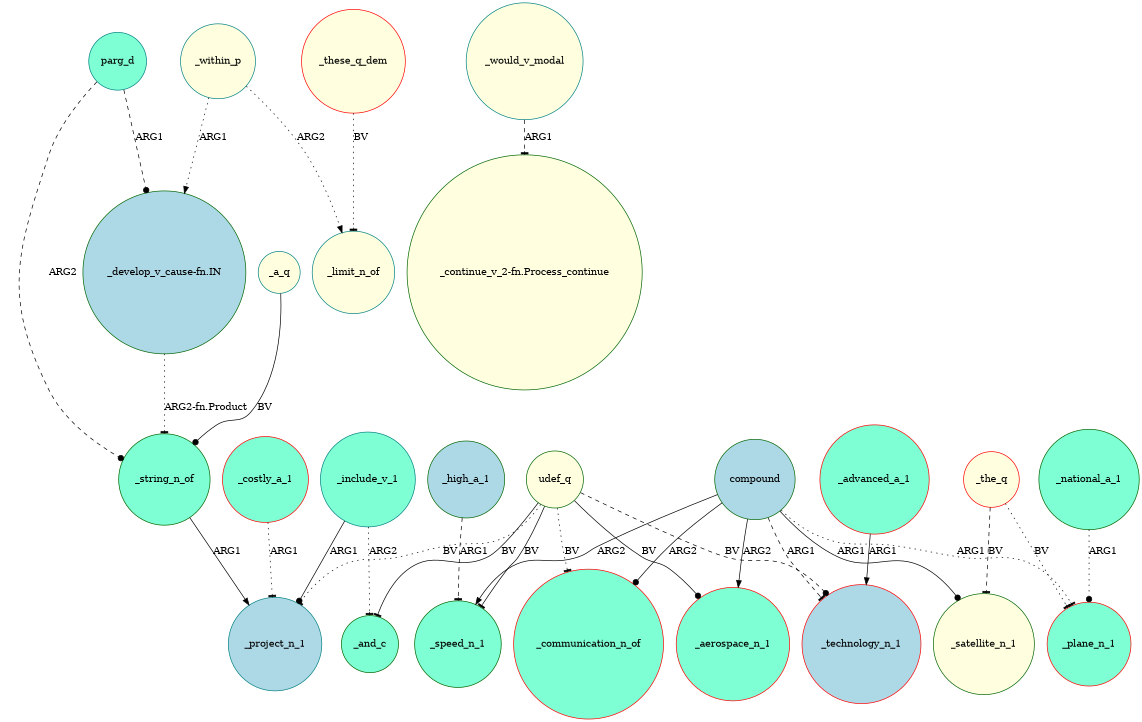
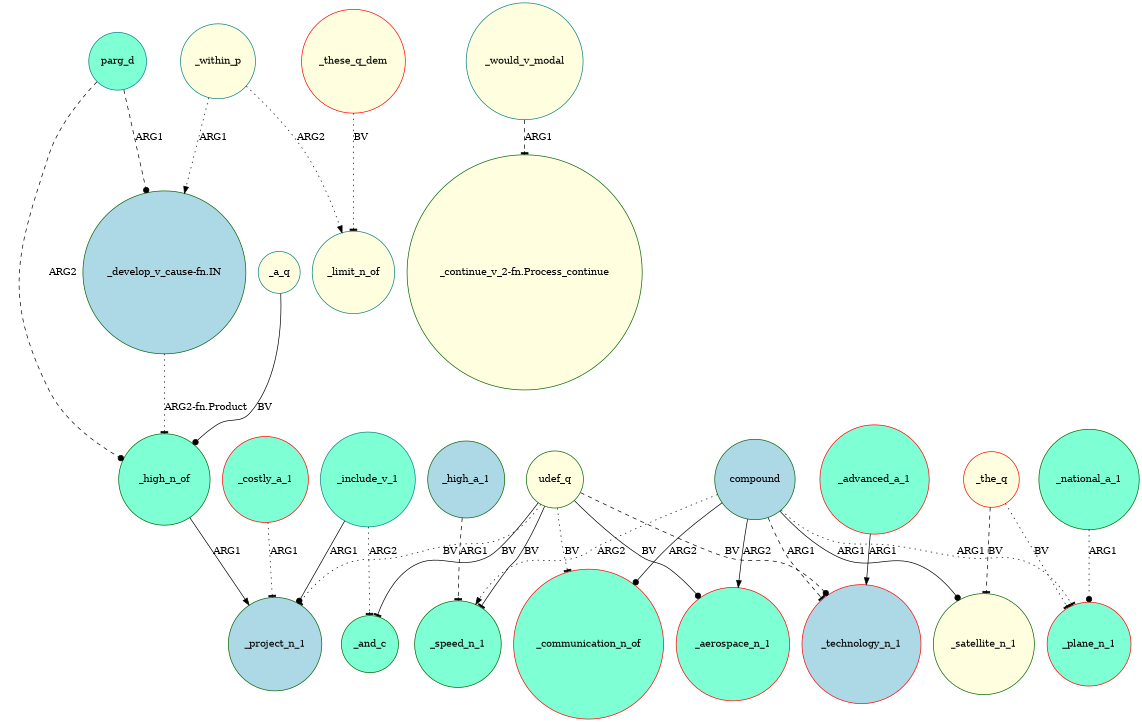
(164, 479) -> (164, 479)
(595, 548) -> (595, 548)
(275, 644) -> (275, 644)
